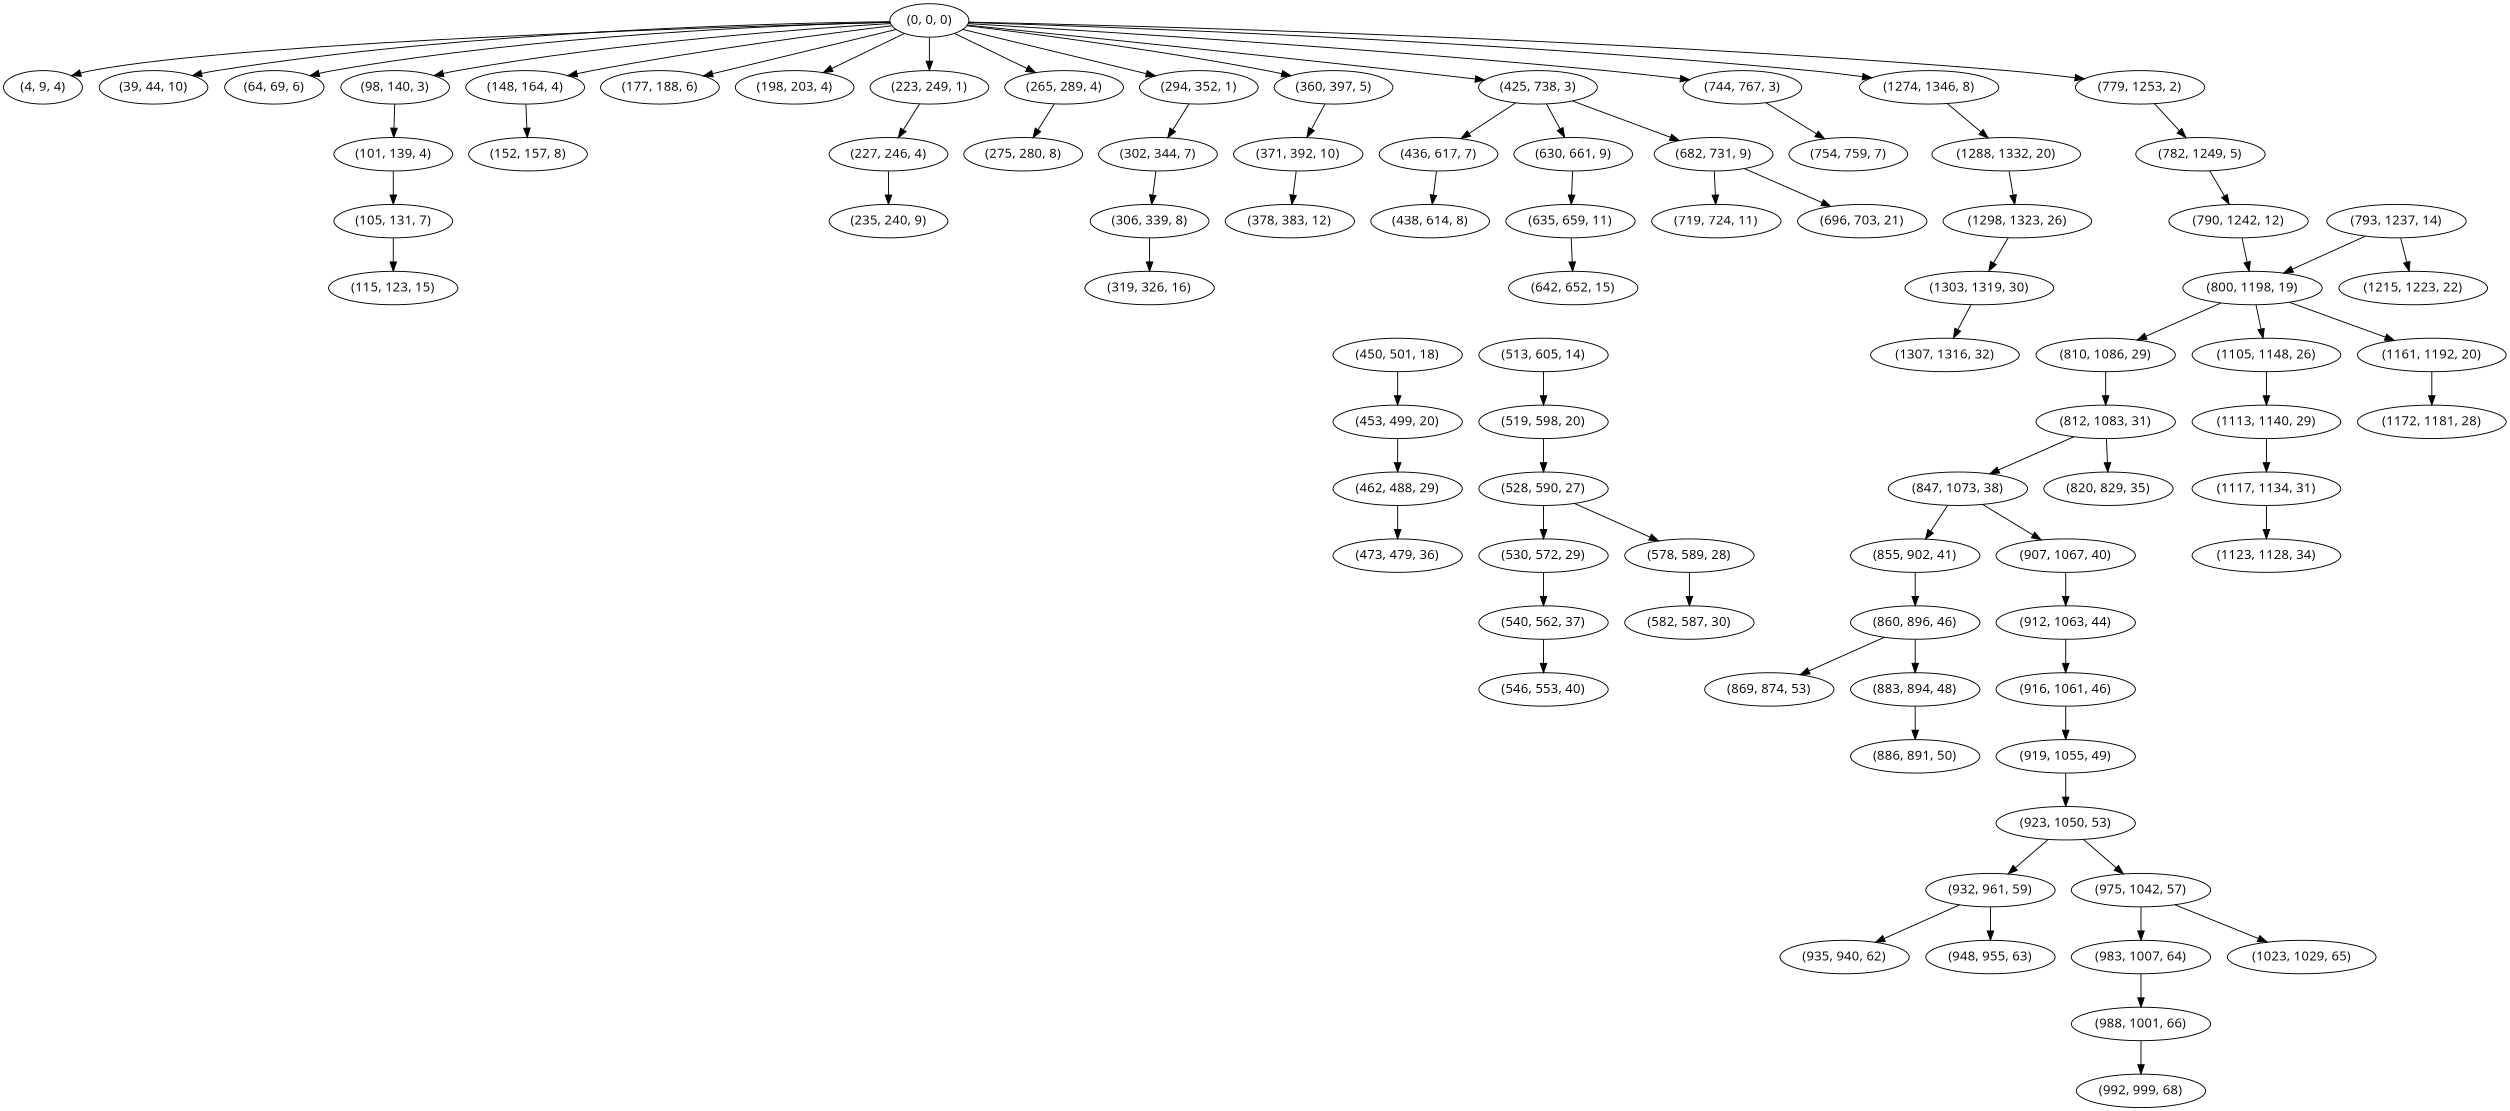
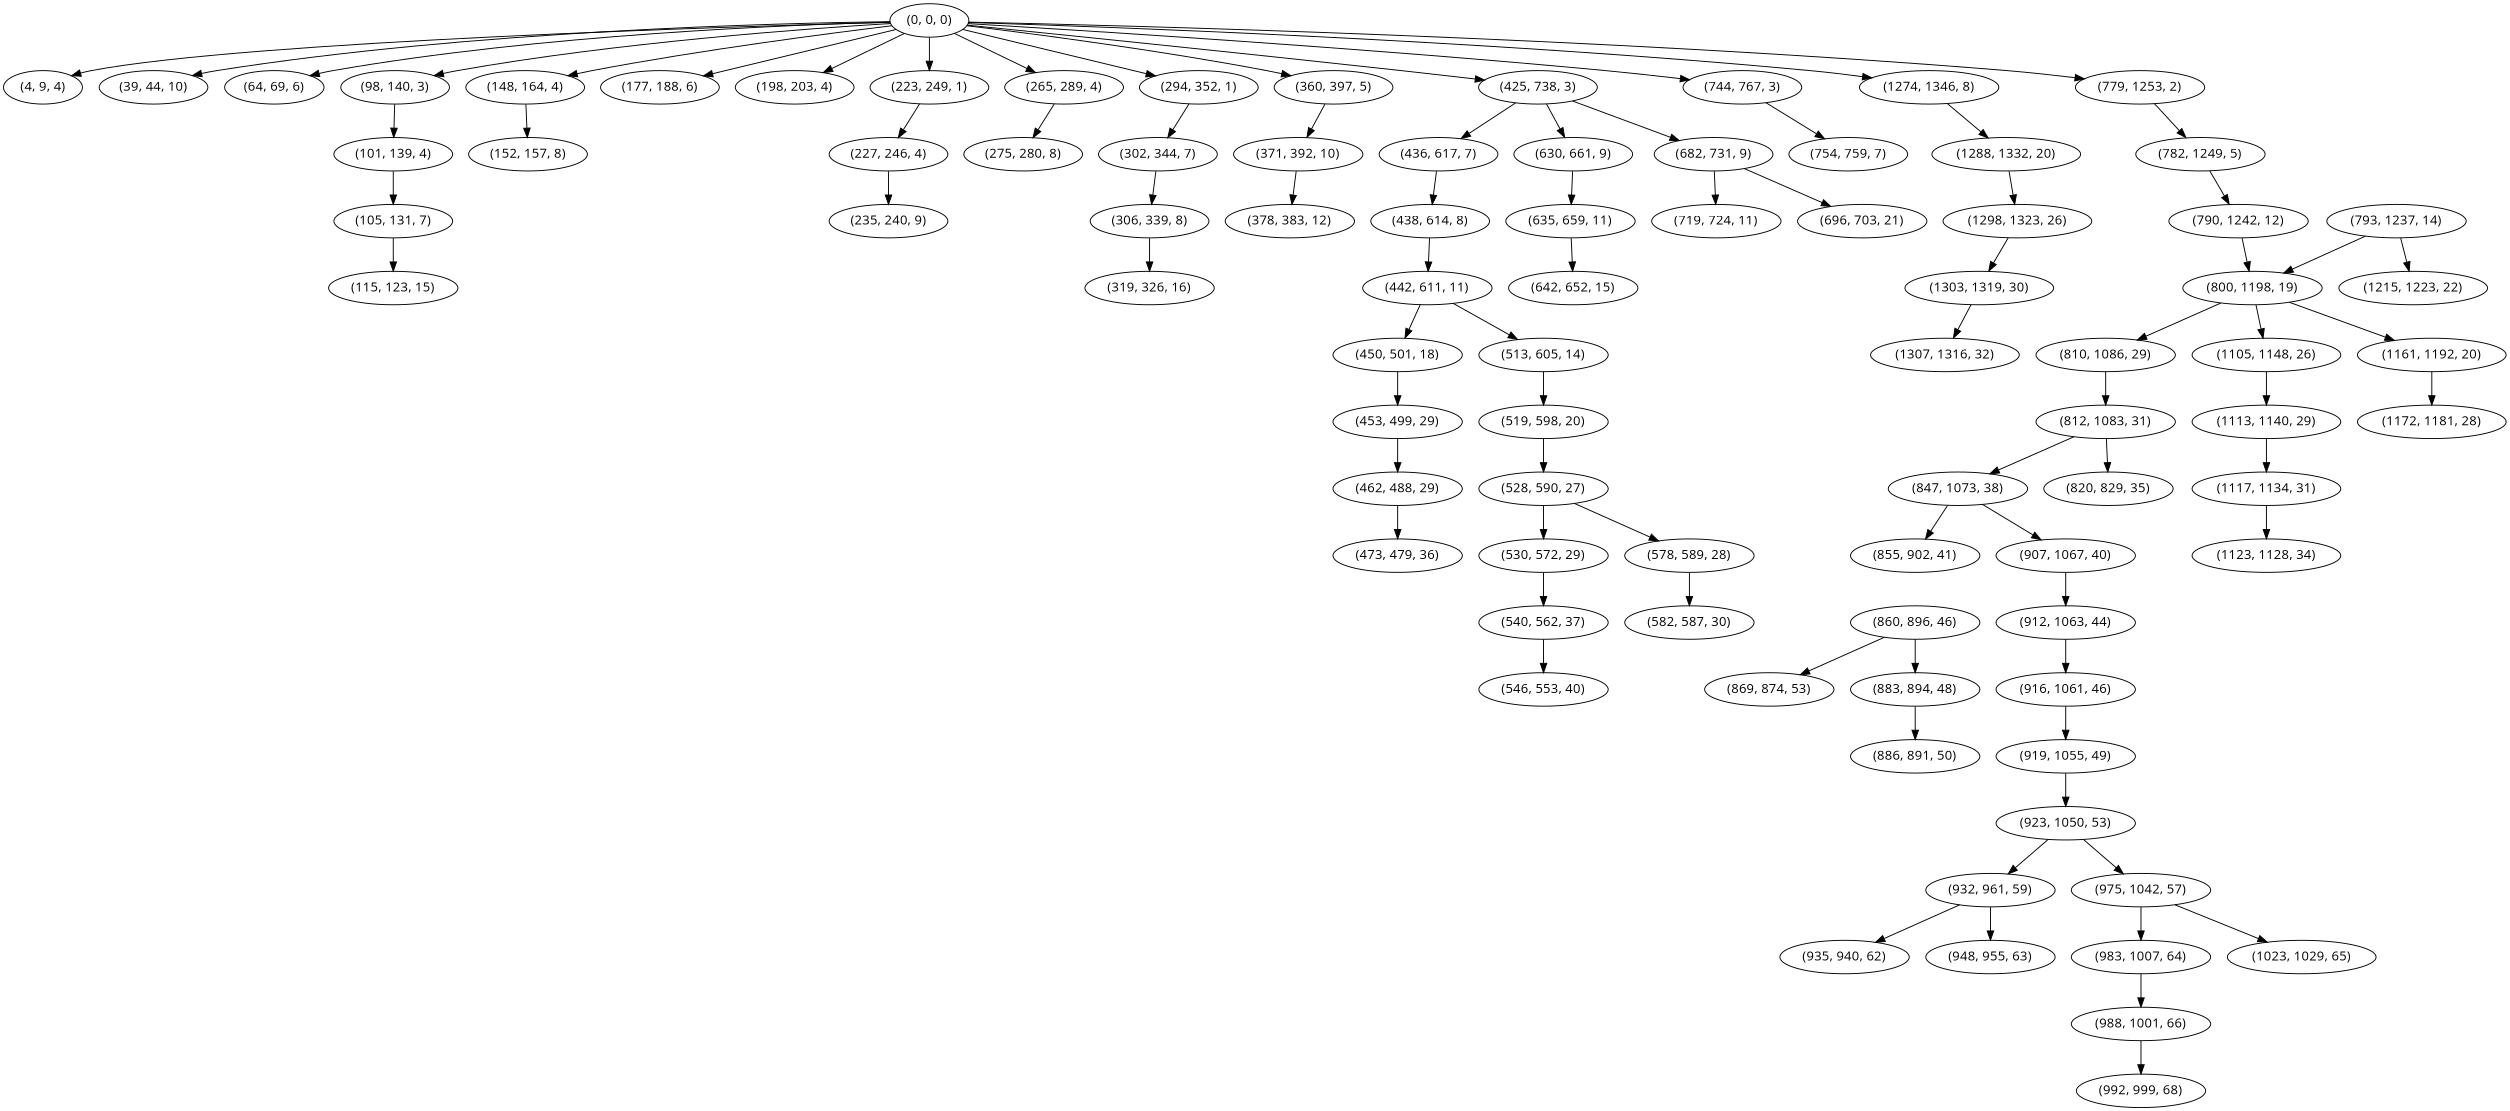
none -> (1427, 288)
(1398, 422) -> (1398, 422)
(1915, 585) -> none
